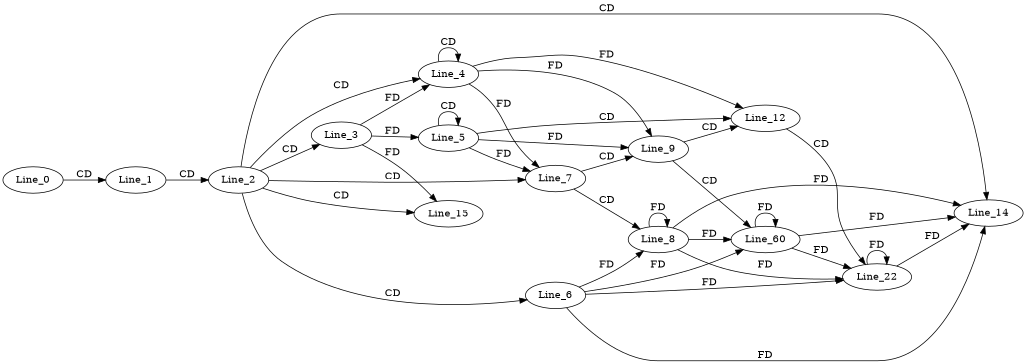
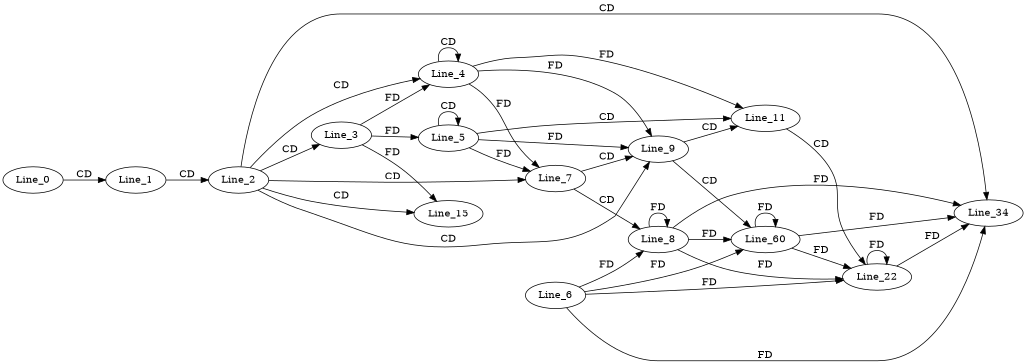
(766, 118) -> (766, 118)
(989, 213) -> (989, 213)
(358, 294) -> (463, 246)
